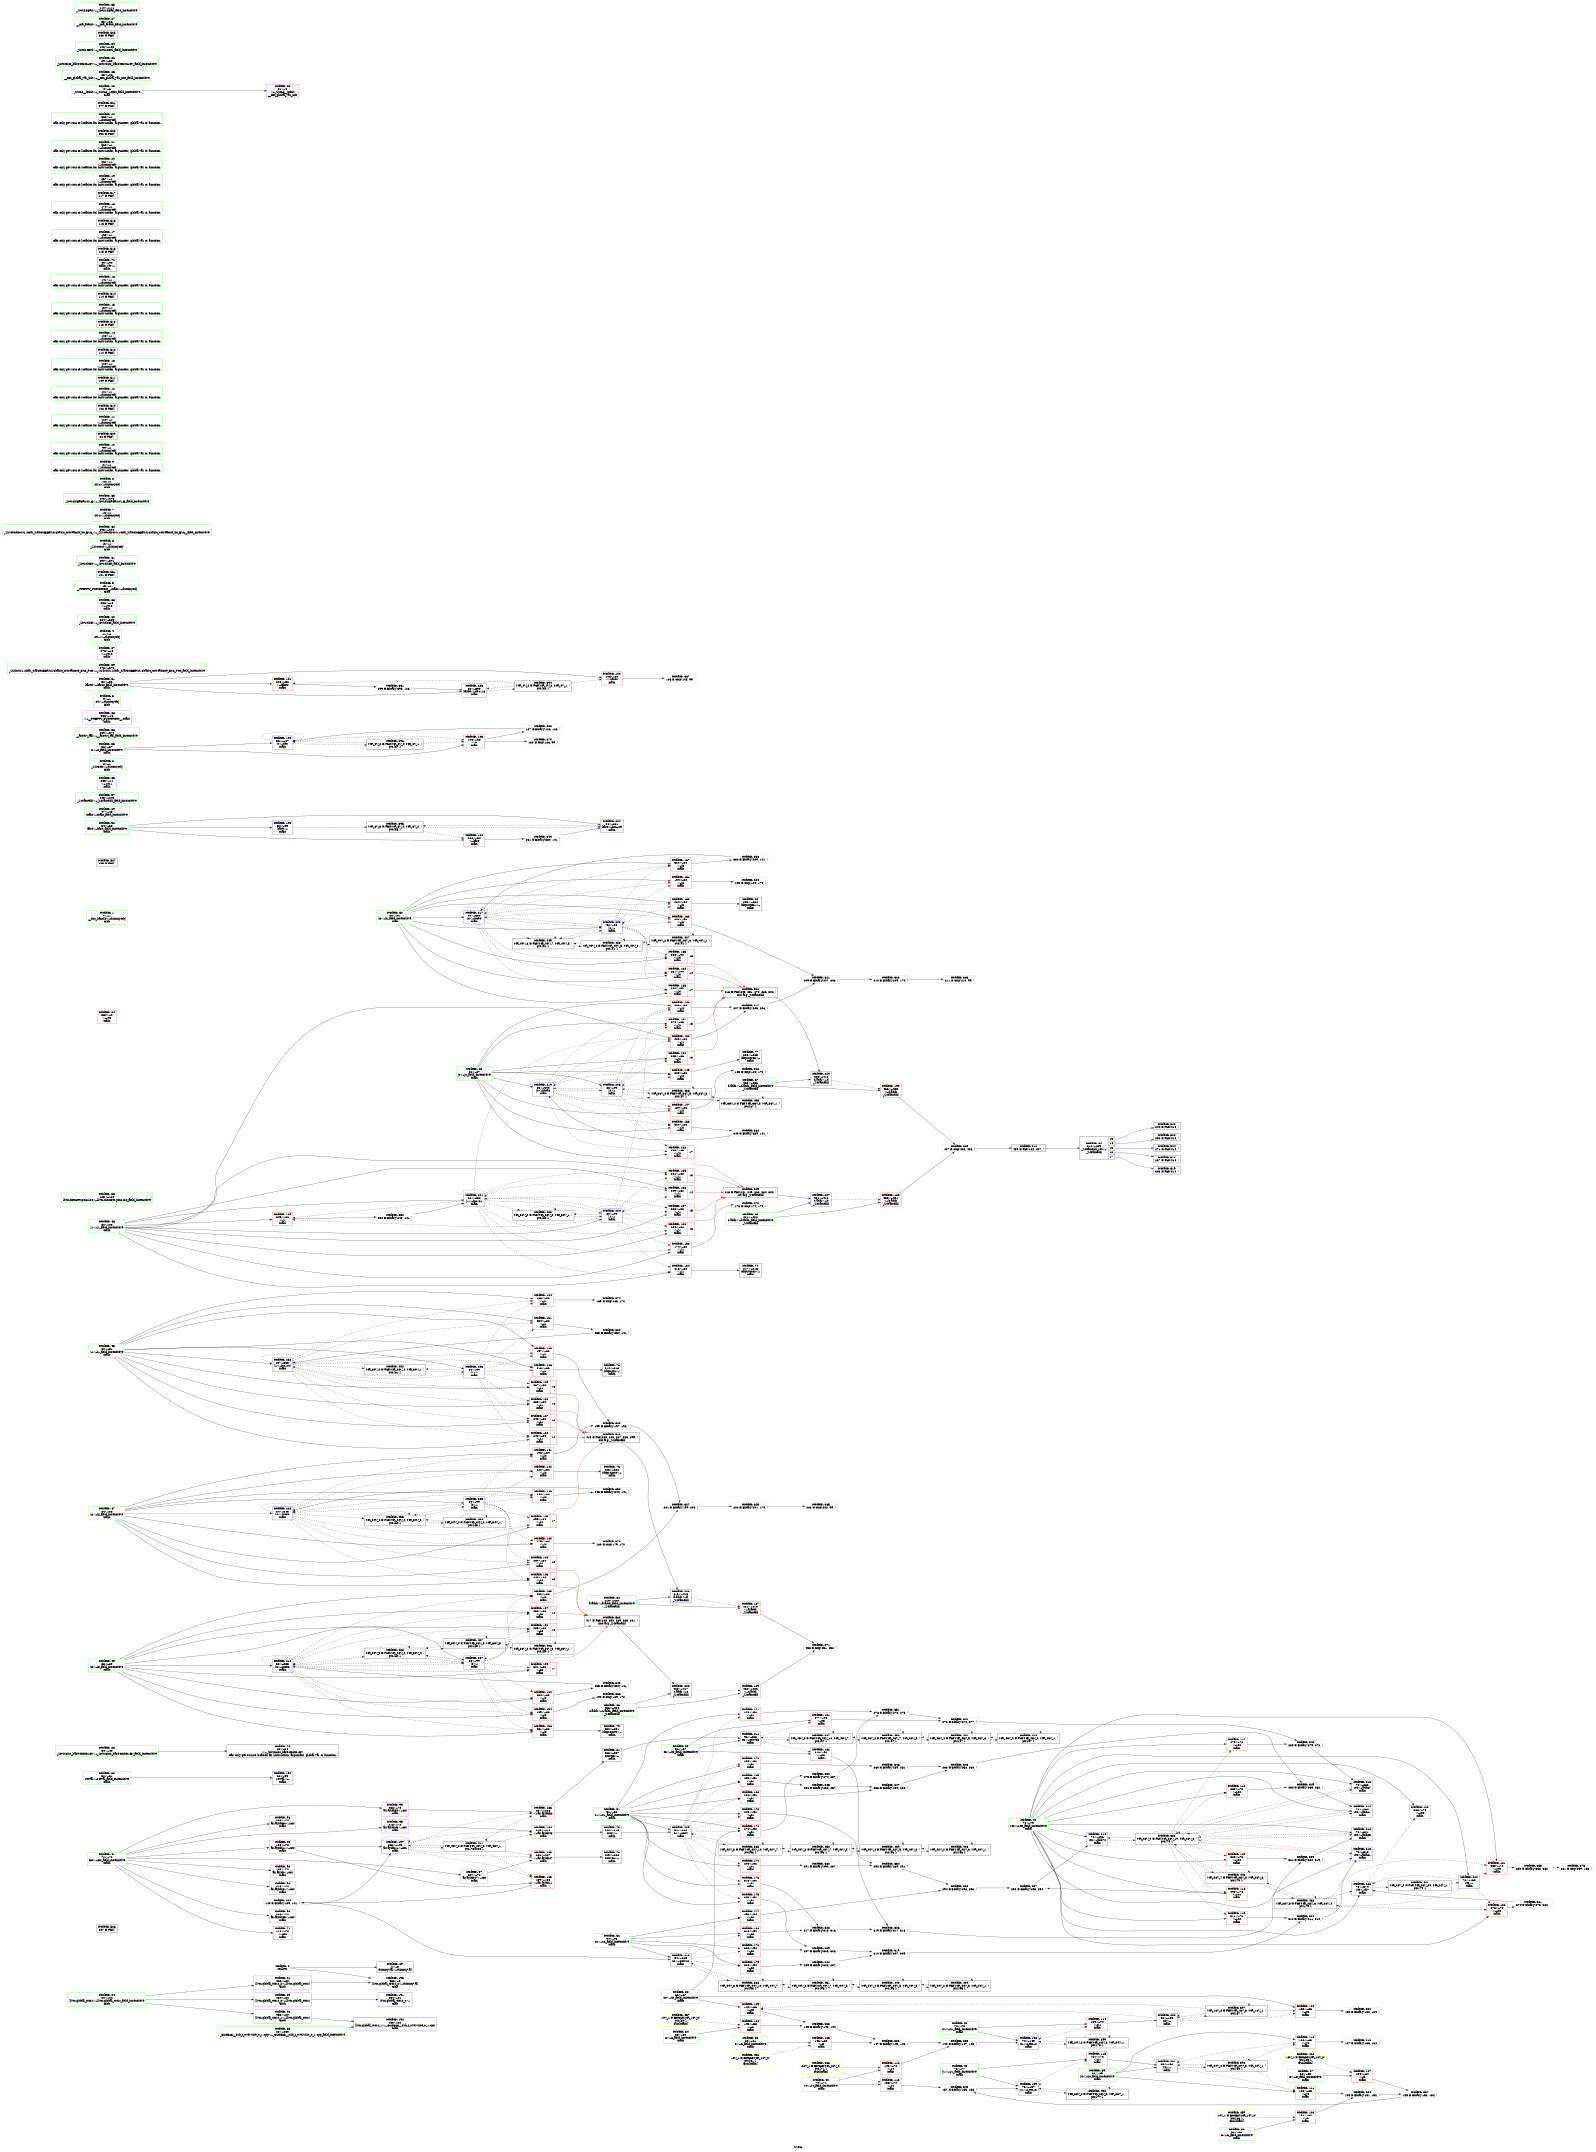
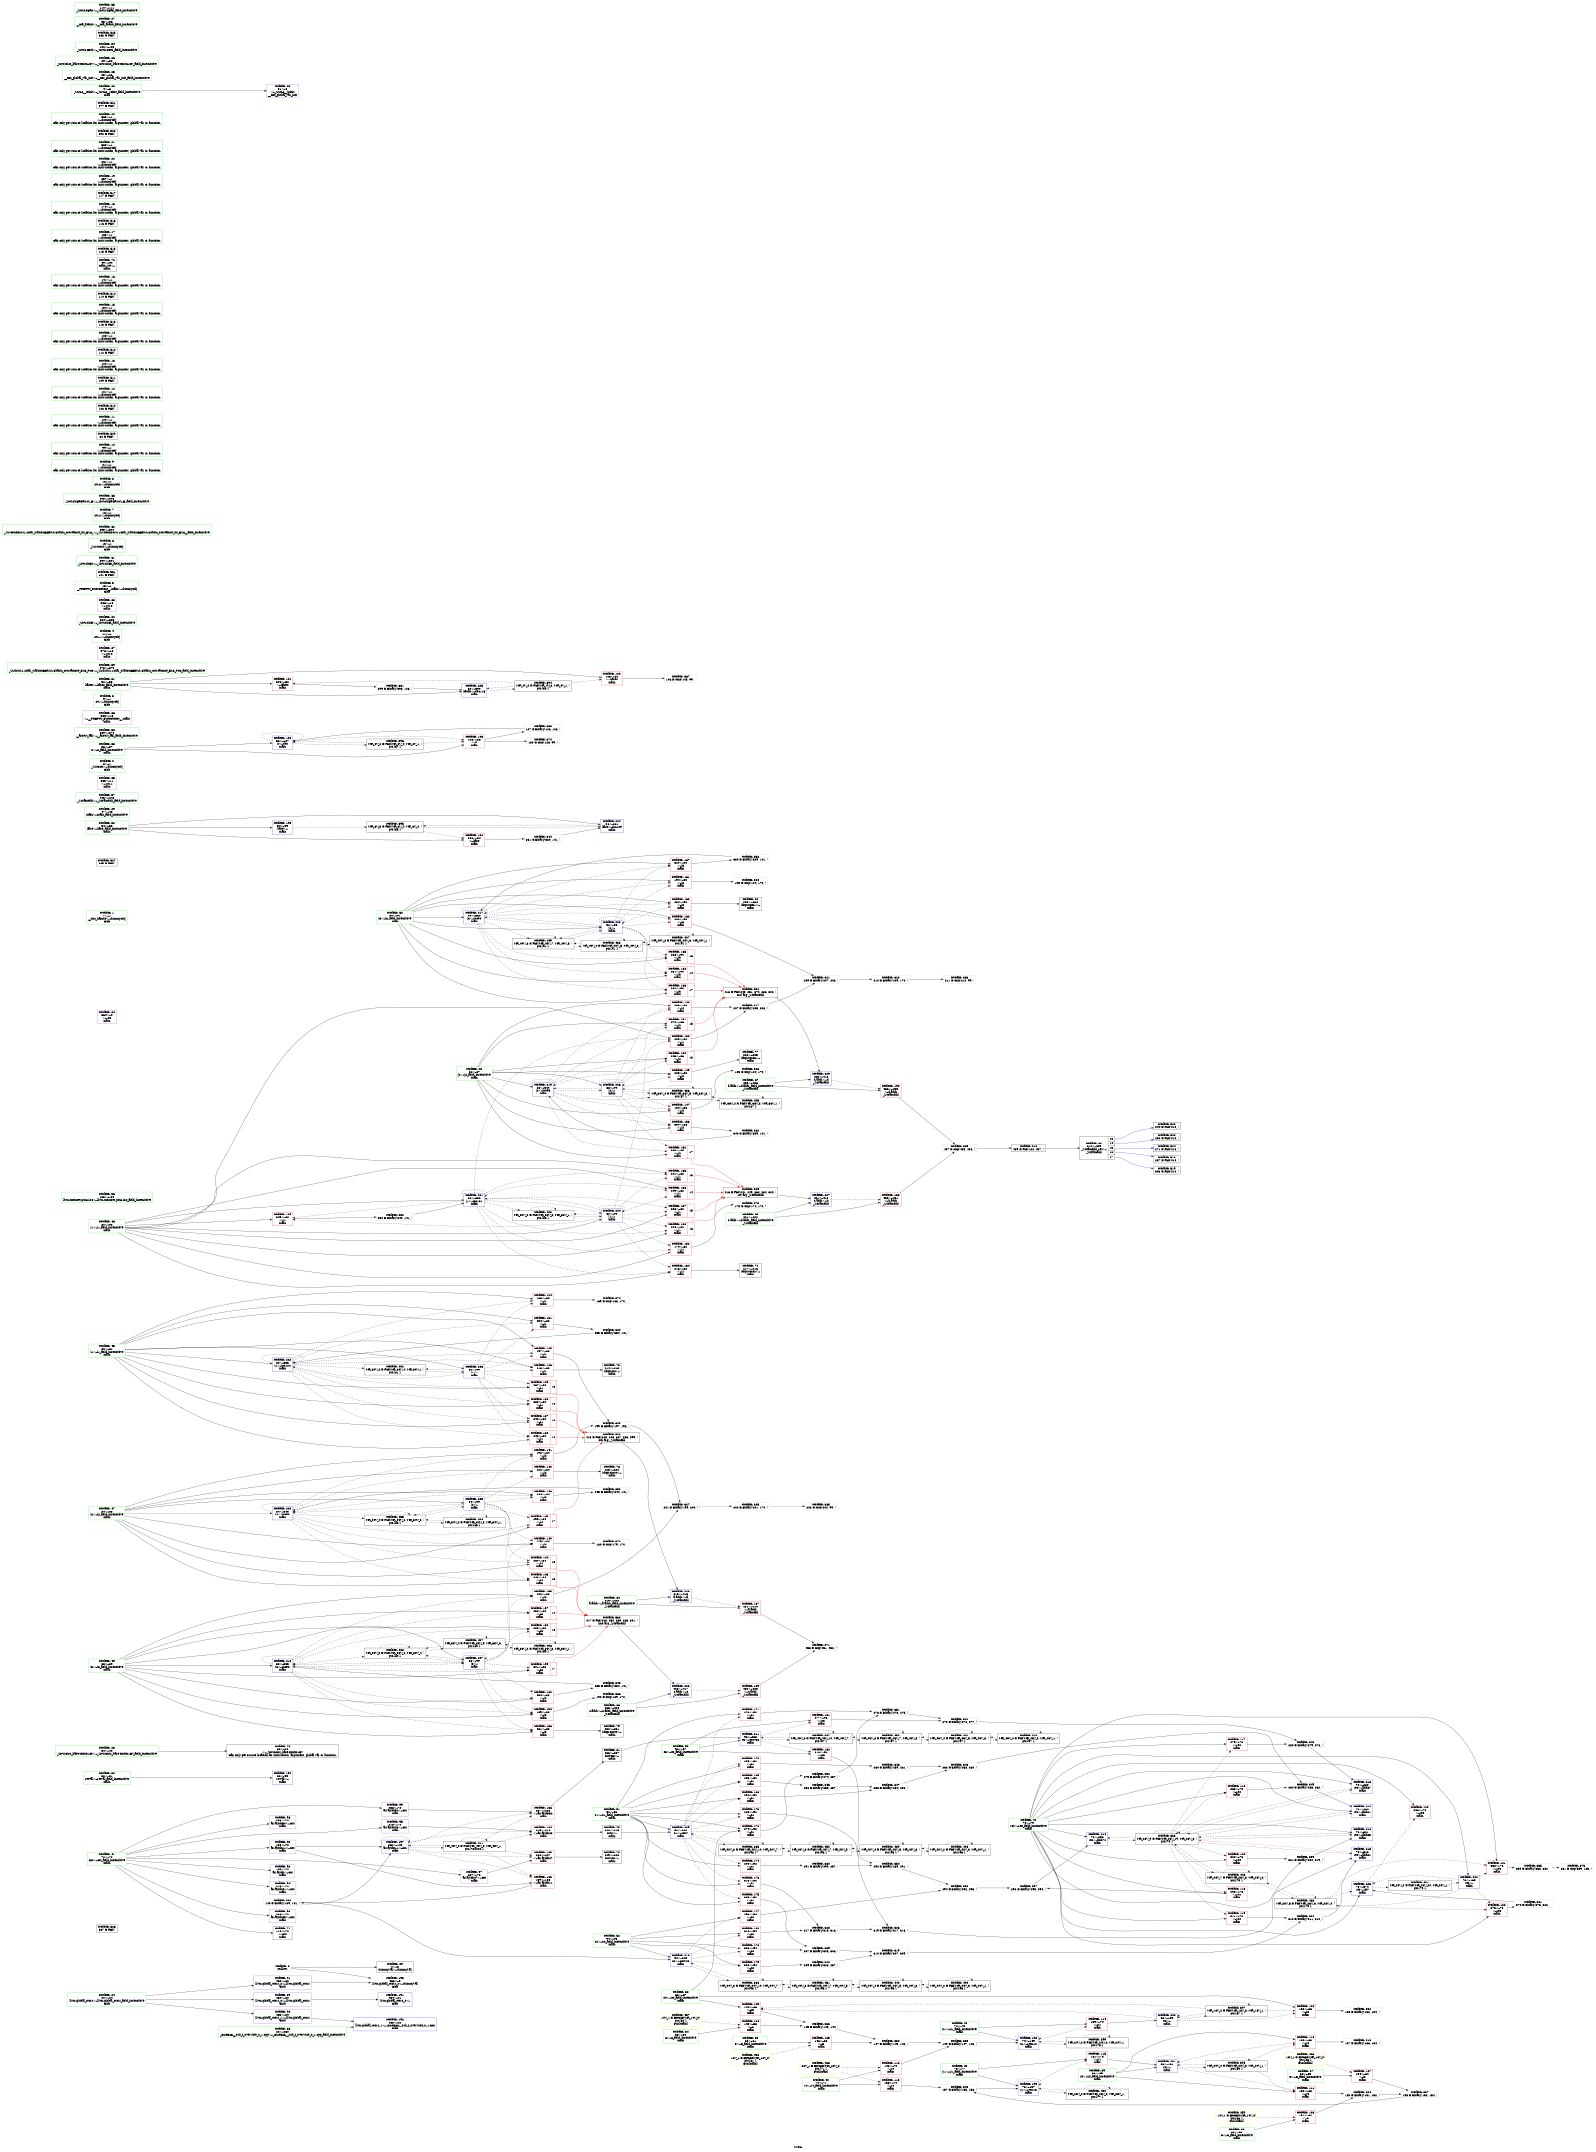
(510, 1625) -> (509, 1603)
